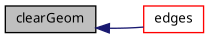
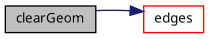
(127, 28) -> (113, 10)
